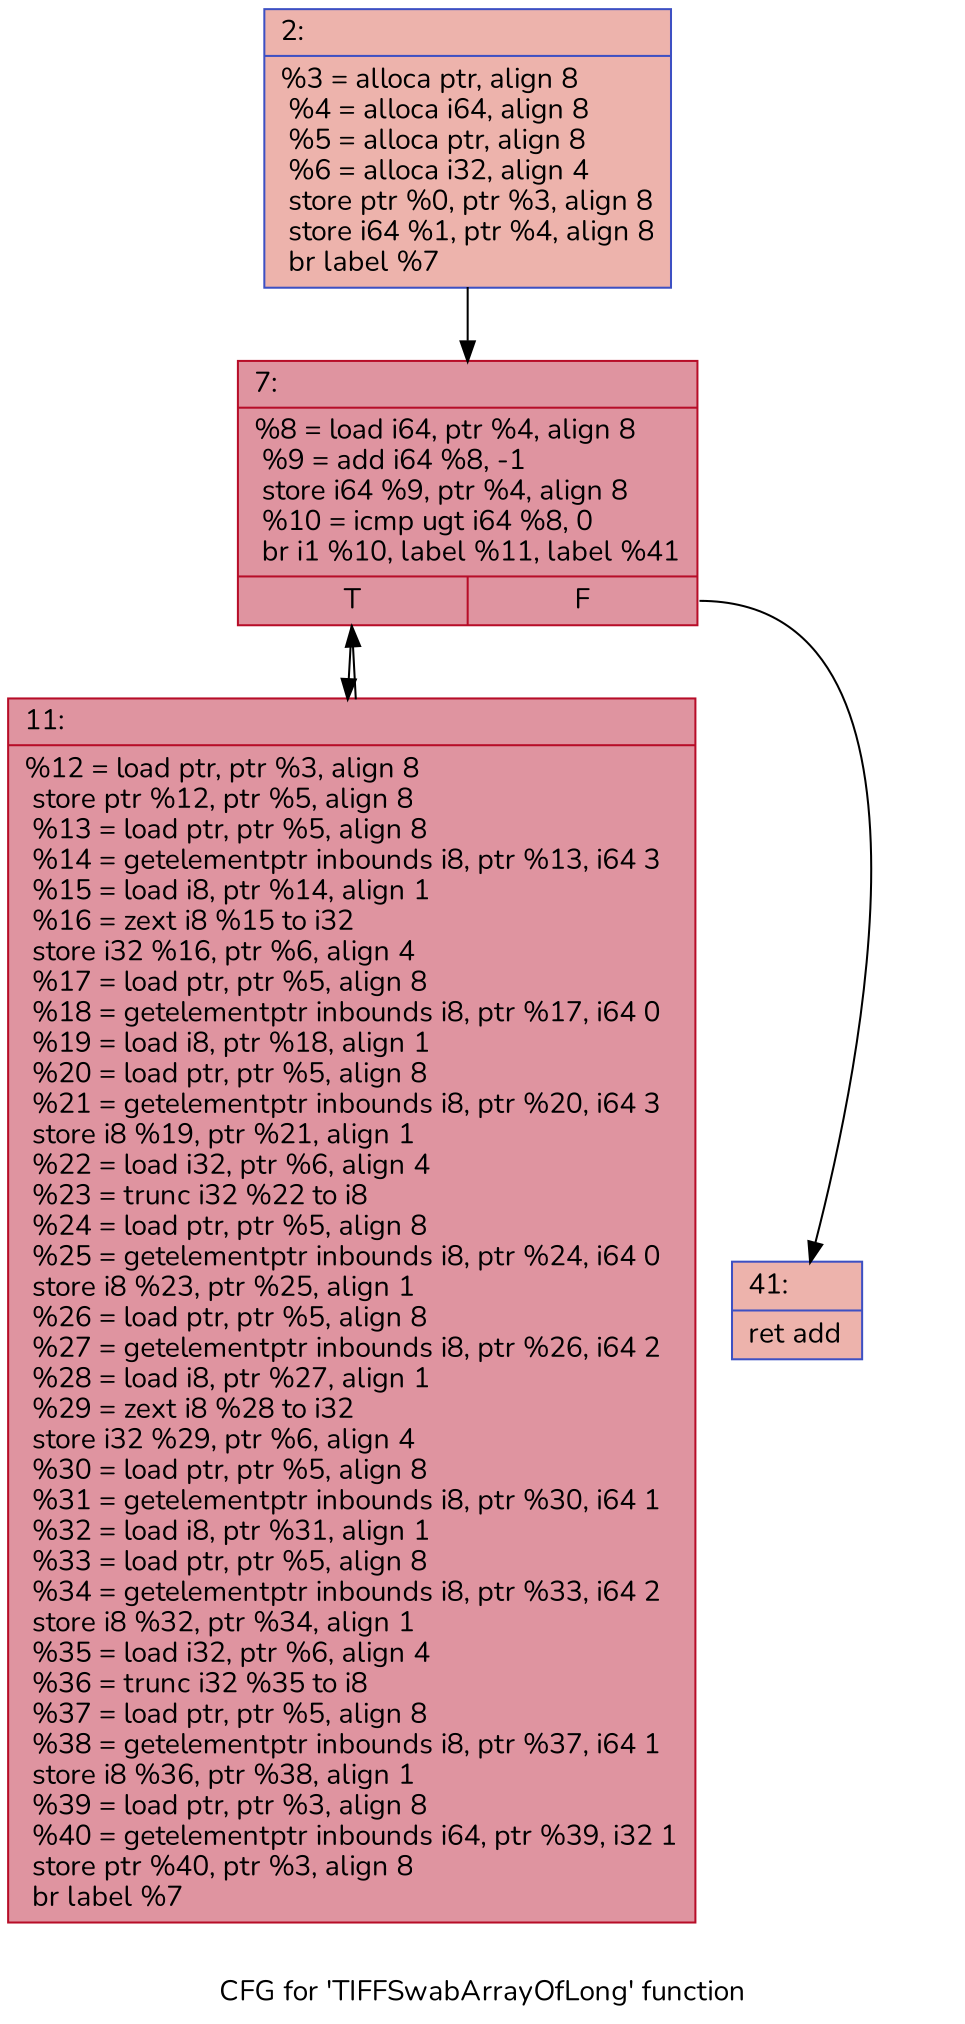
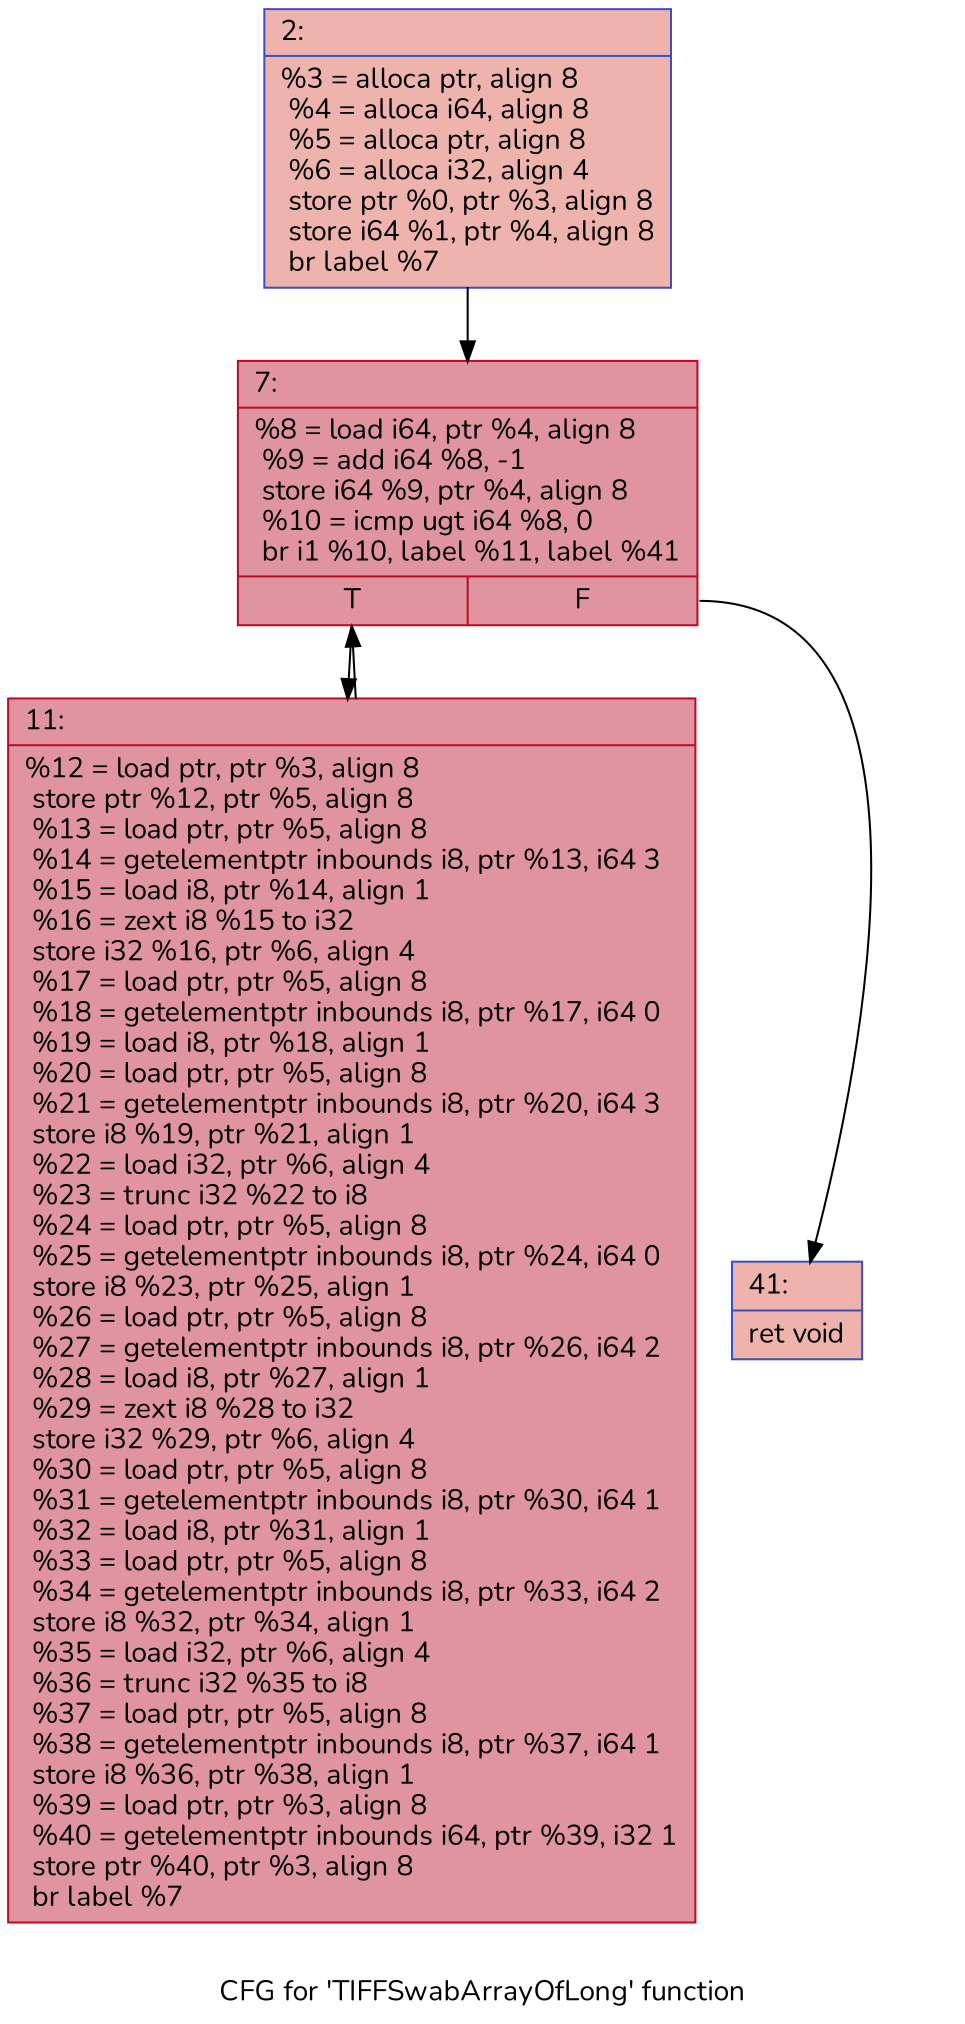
(795, 1334) -> (797, 1334)
